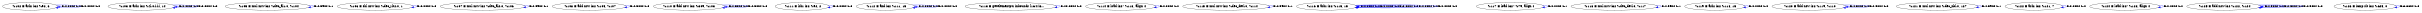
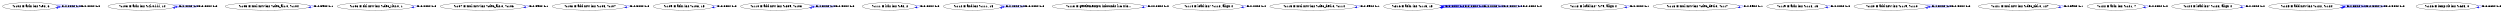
none -> (683, 6)
(1327, 6) -> (1412, 6)
(1510, 6) -> (1594, 6)
